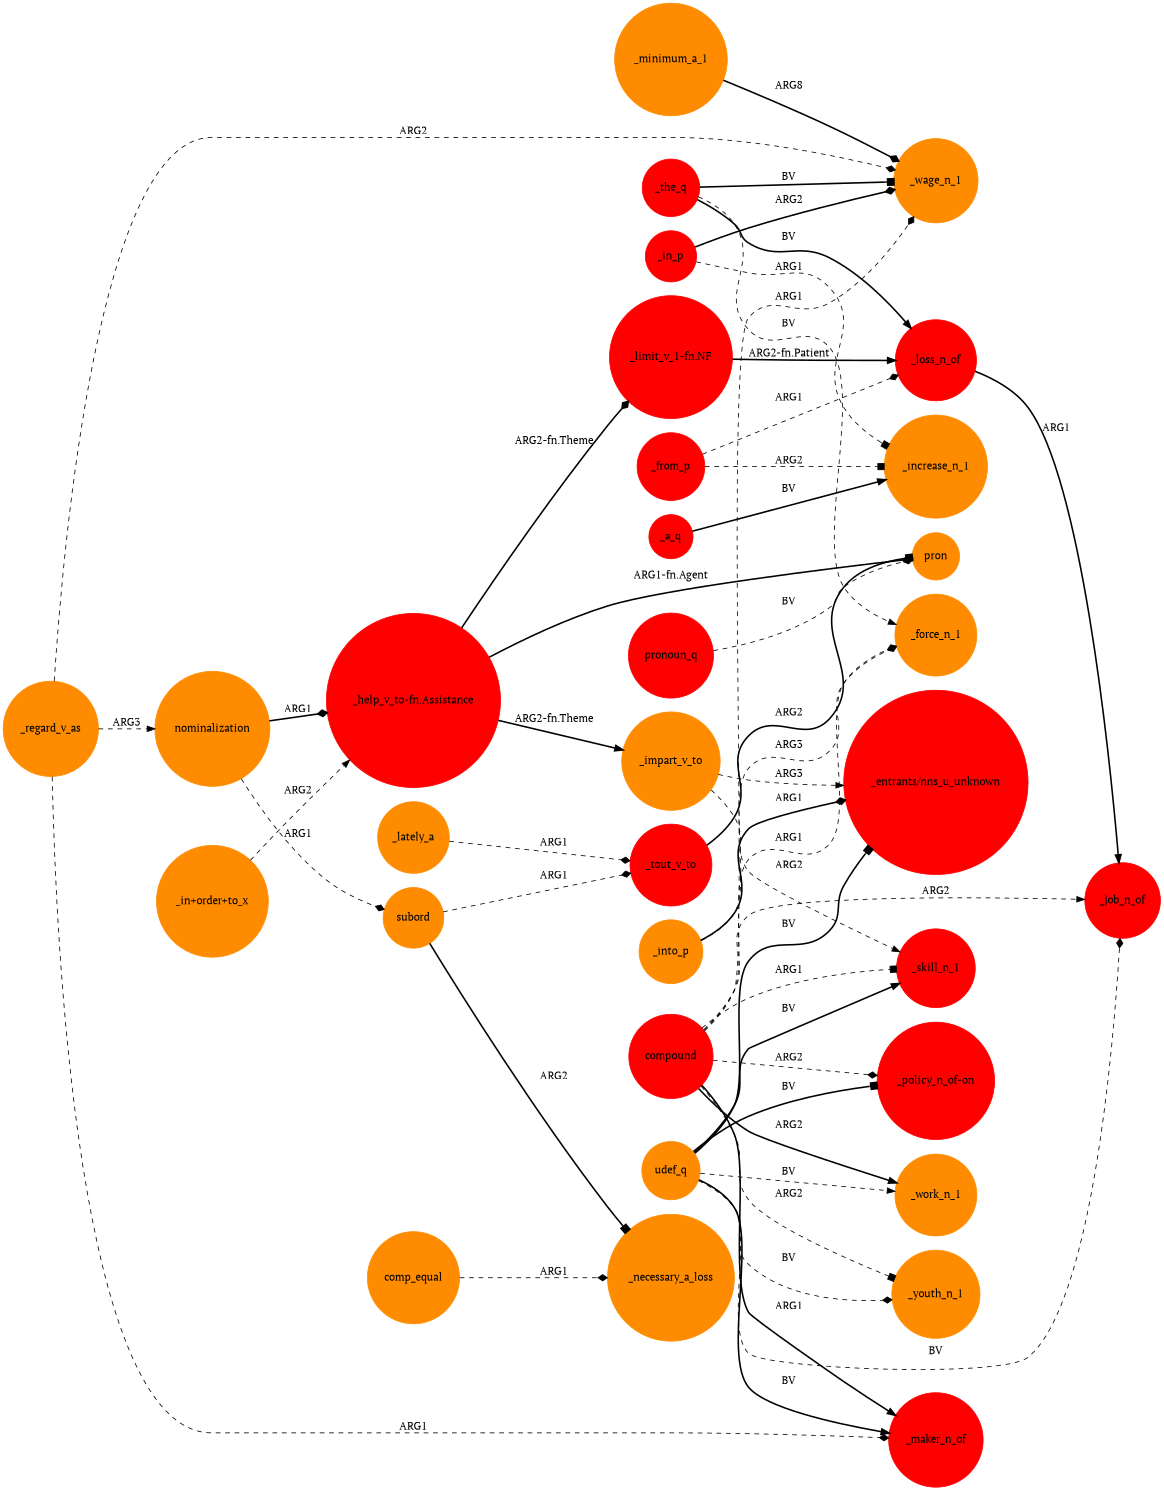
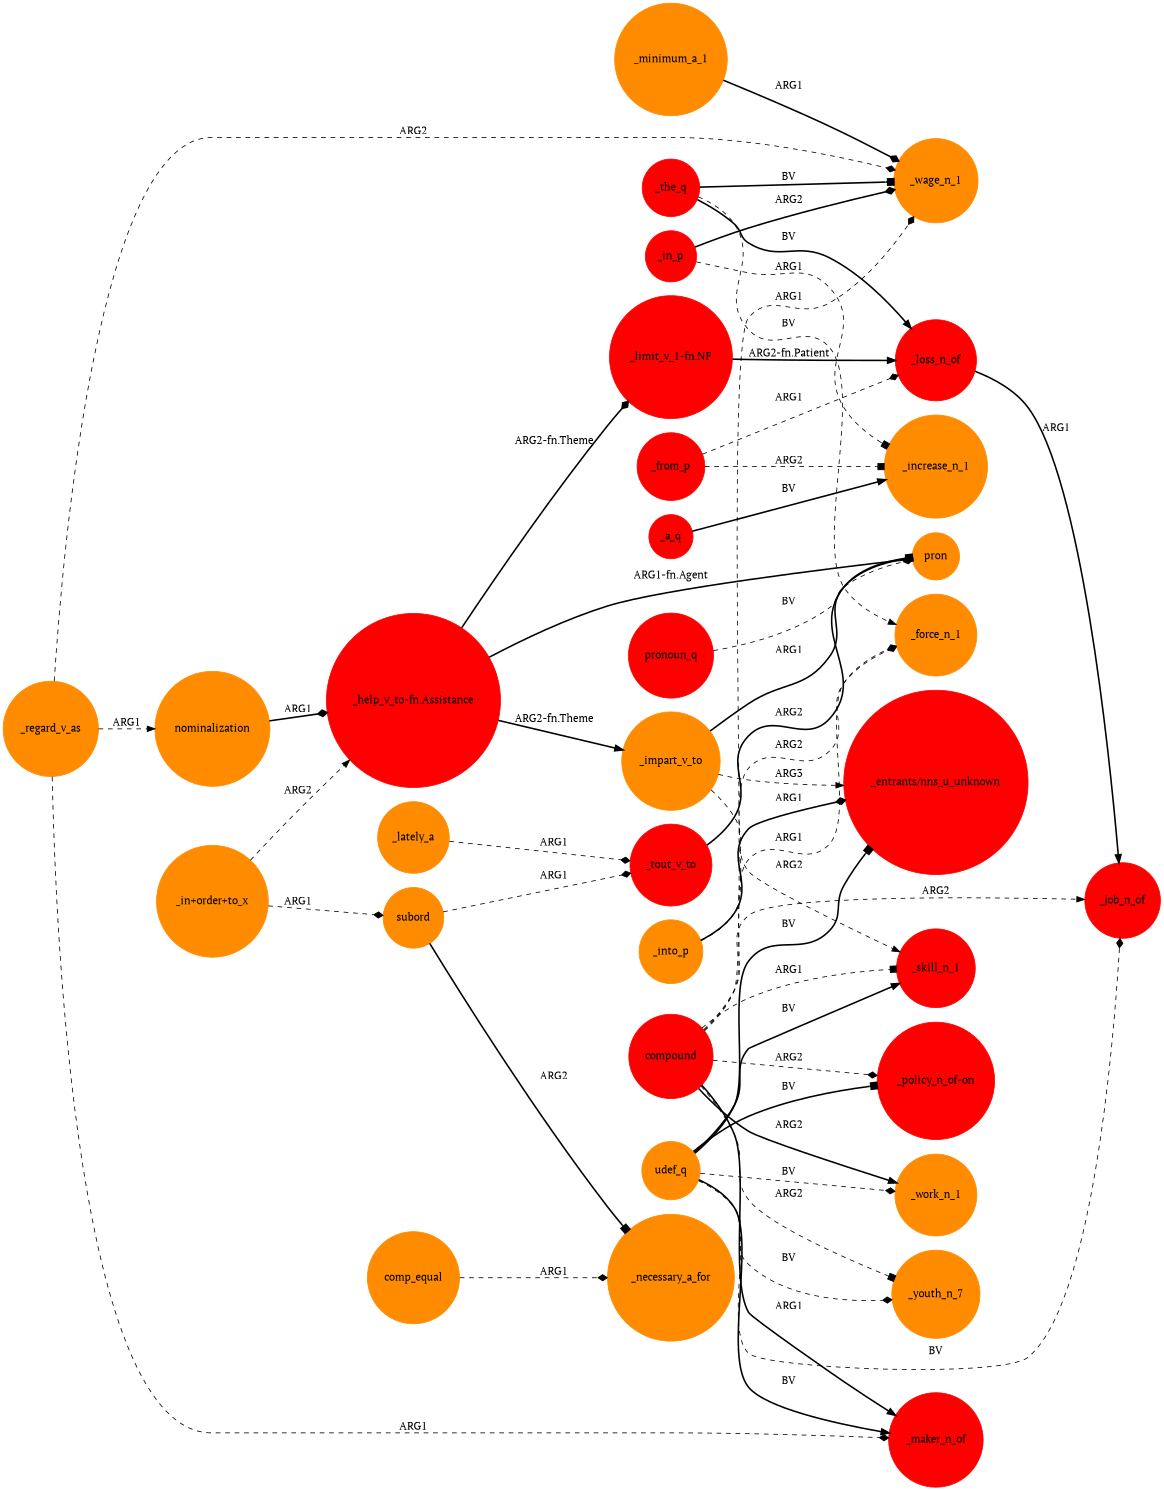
(789, 86) -> (789, 86)
none -> (829, 657)
(127, 723) -> (127, 723)
(789, 745) -> (789, 745)
(298, 854) -> (321, 910)
(793, 1182) -> (793, 1182)
(671, 1278) -> (671, 1278)
(936, 1294) -> (936, 1294)
